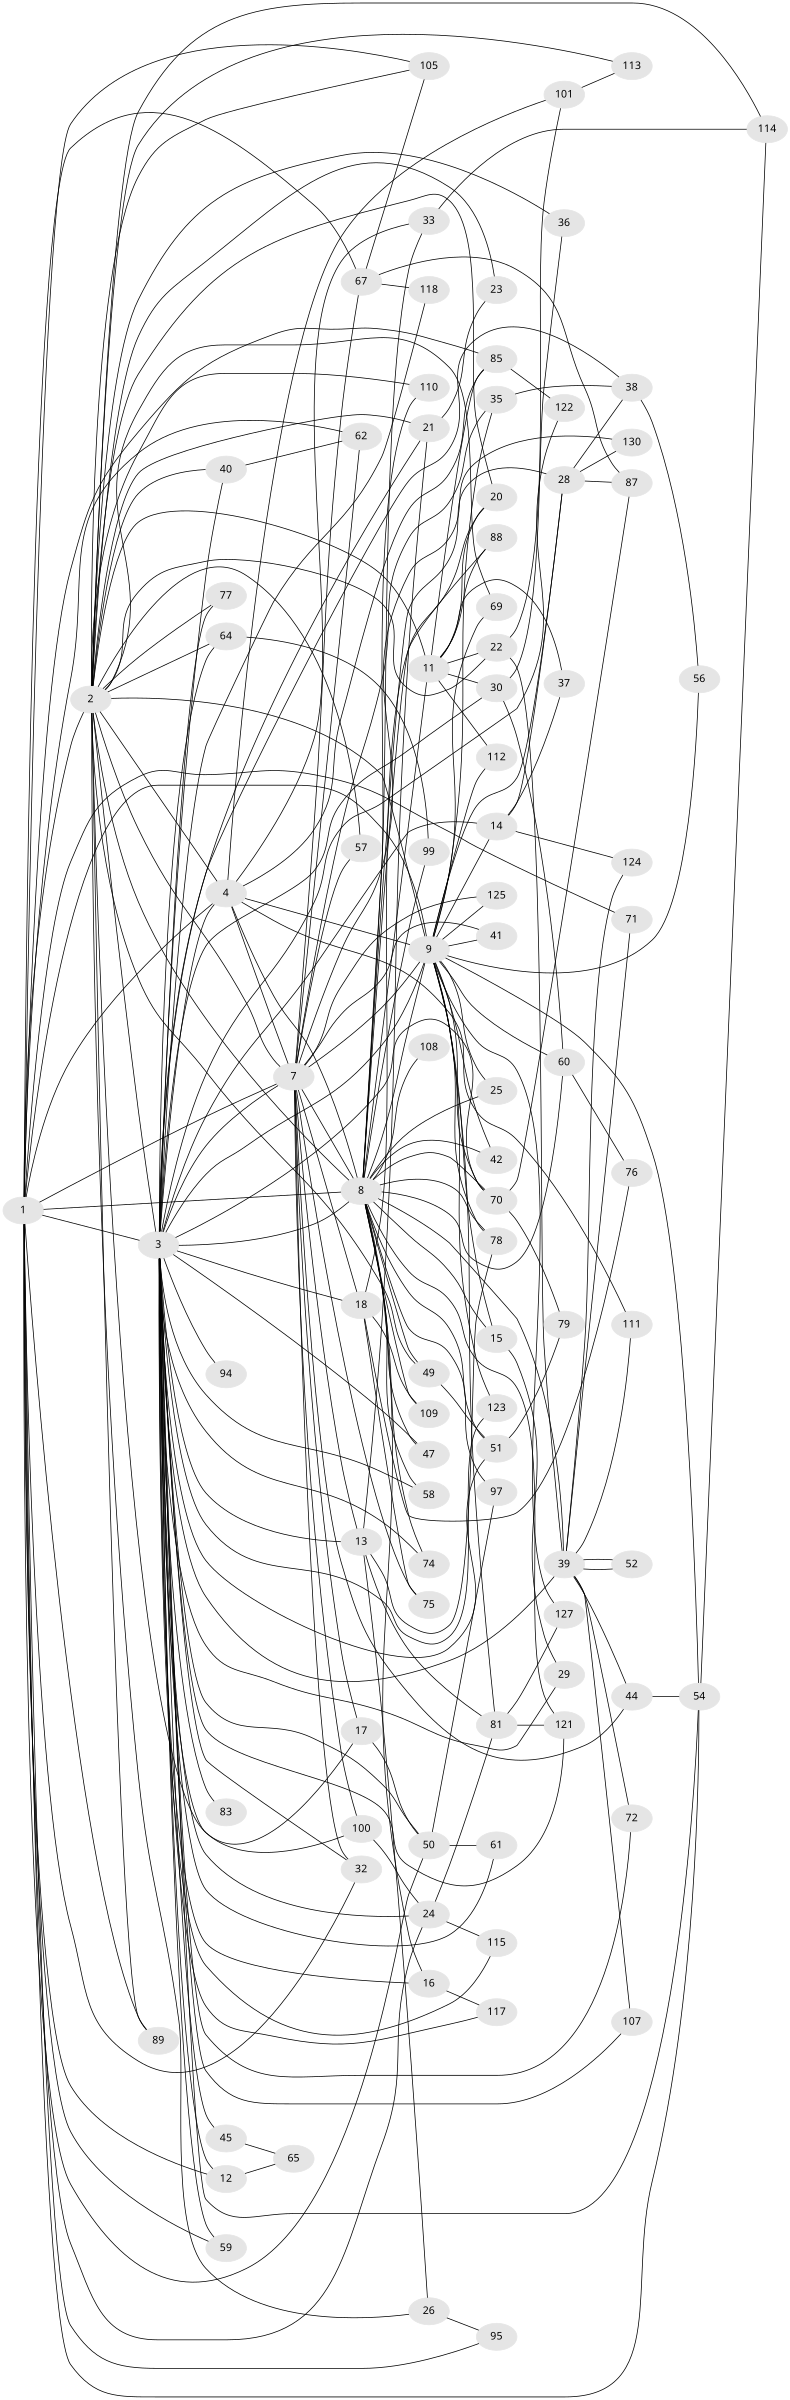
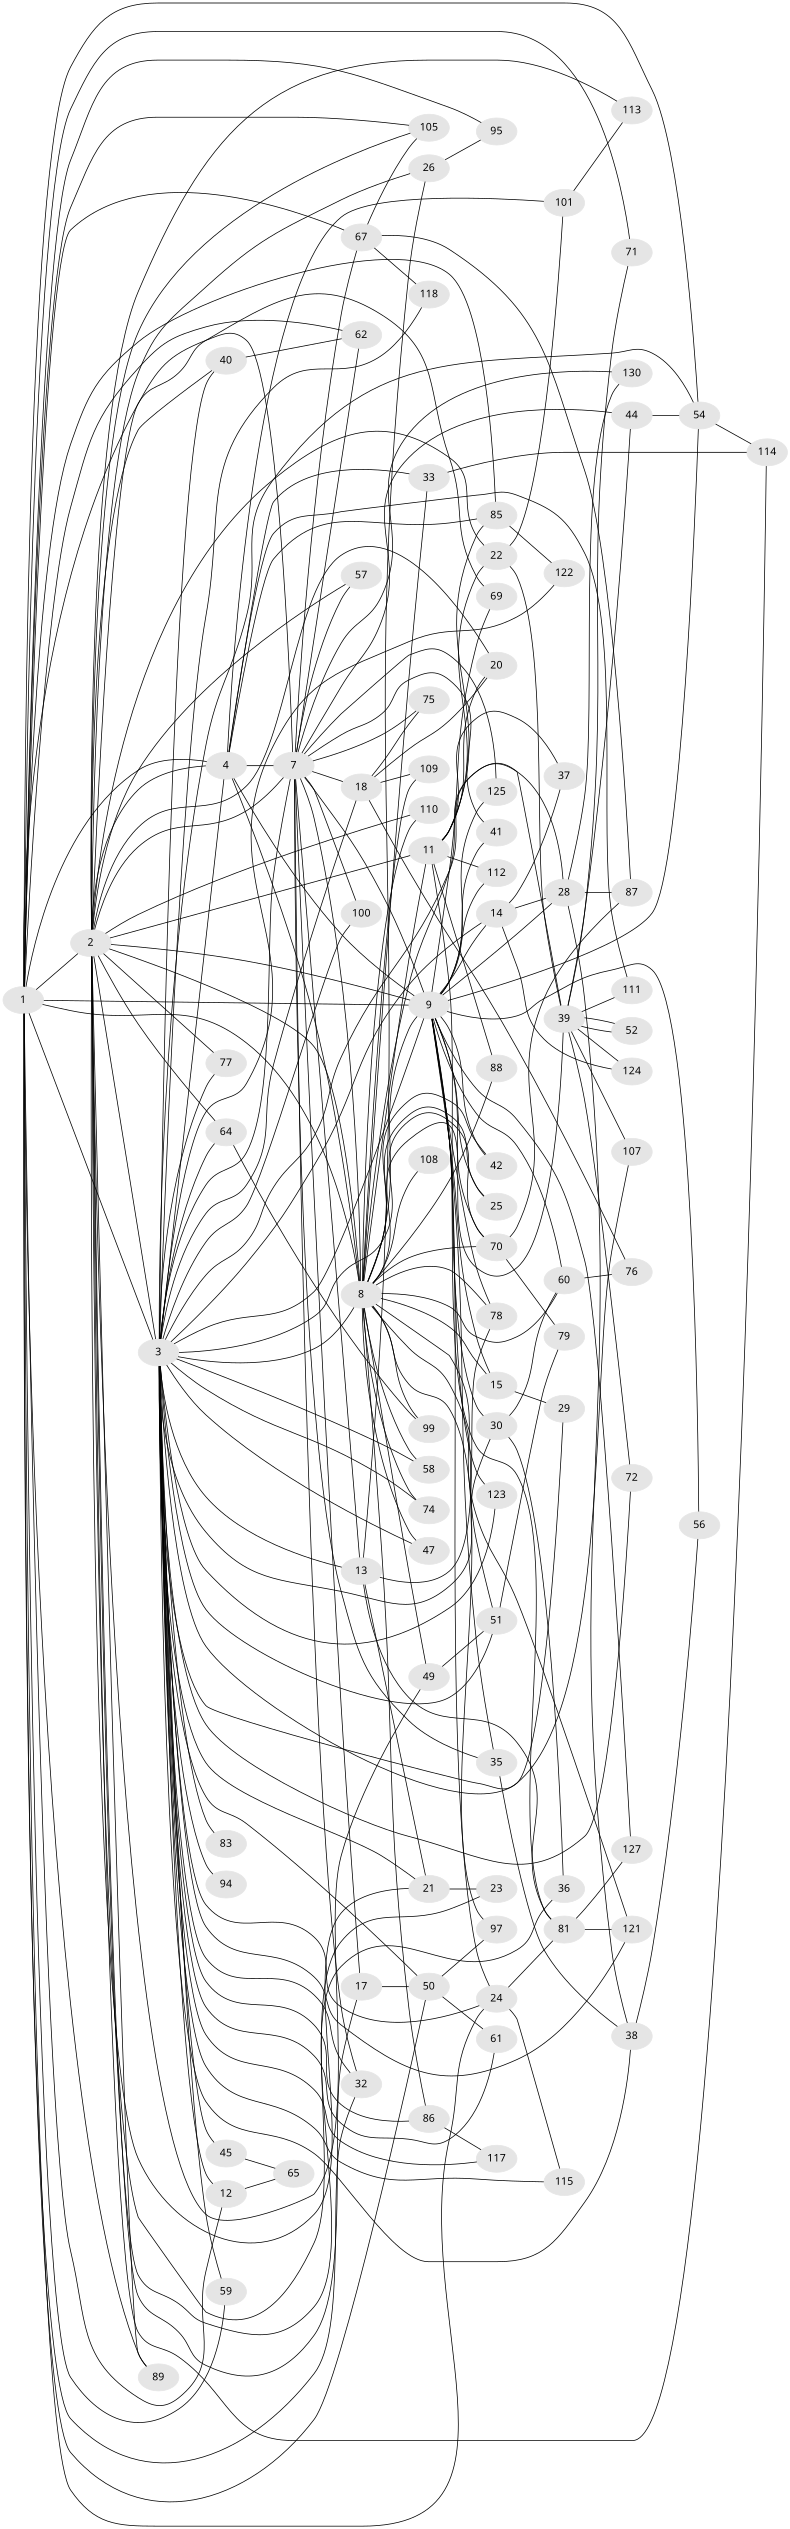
(390, 1861) -> (455, 1503)
(429, 1984) -> (429, 2119)
